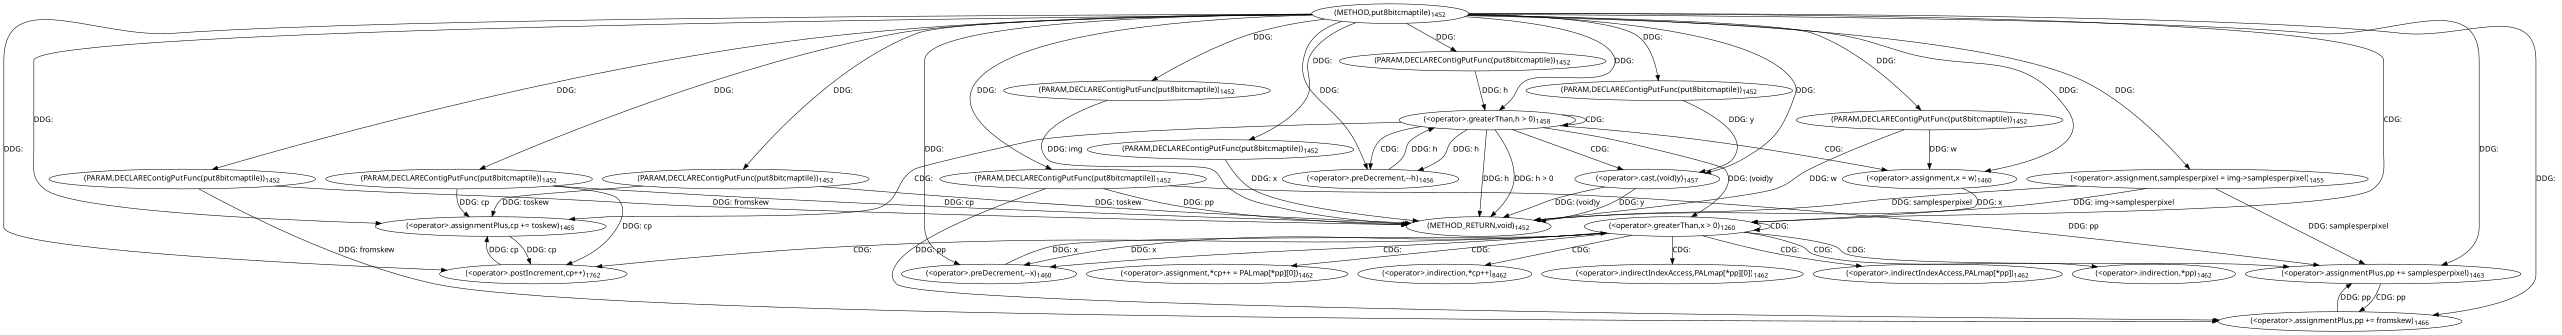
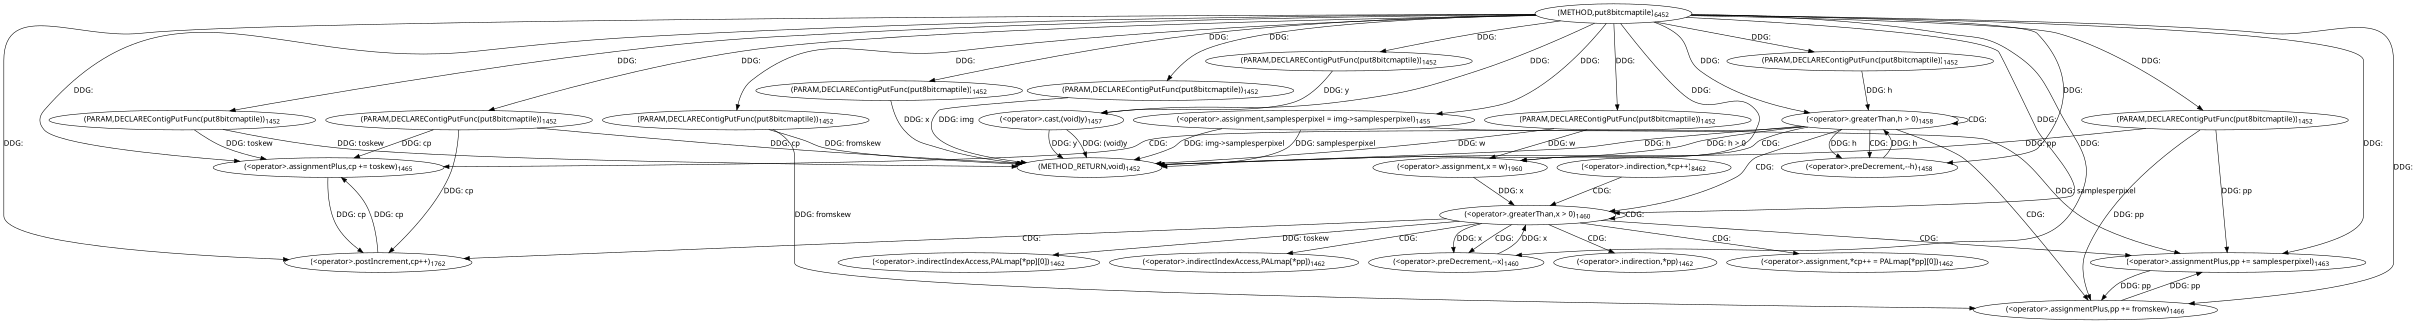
(1439, 13) -> (1662, 13)
(2394, 120) -> (2048, 120)
(1565, 149) -> (2003, 197)
(1427, 178) -> (1925, 167)
(1985, 178) -> (1515, 167)
(1751, 179) -> (1766, 168)
(1728, 226) -> (1583, 214)
(1561, 250) -> (1589, 190)
(1683, 250) -> (1306, 239)
(2391, 298) -> (2136, 286)
